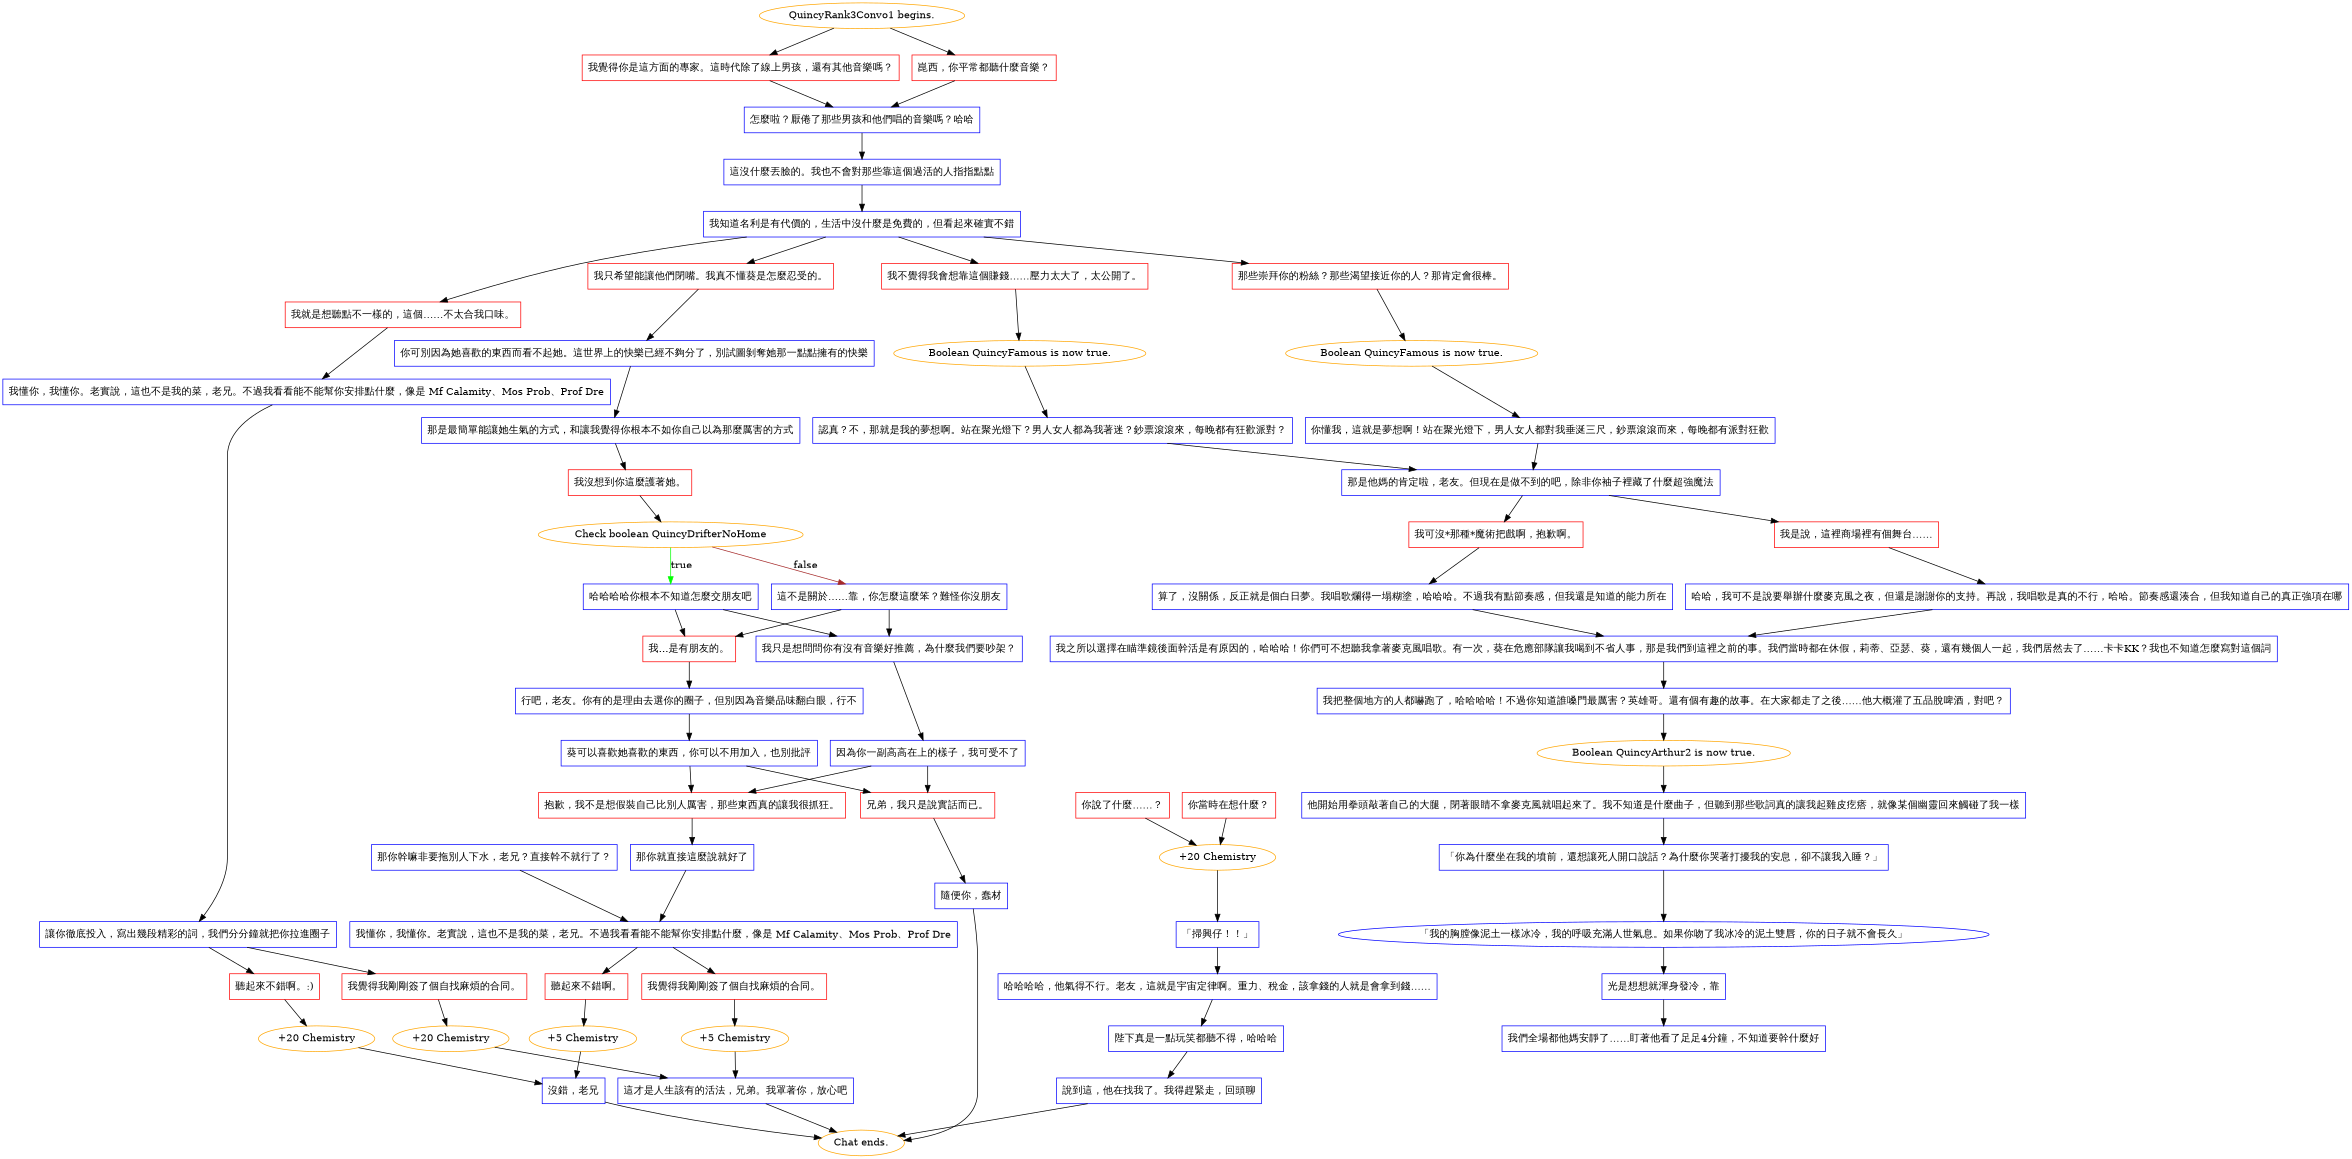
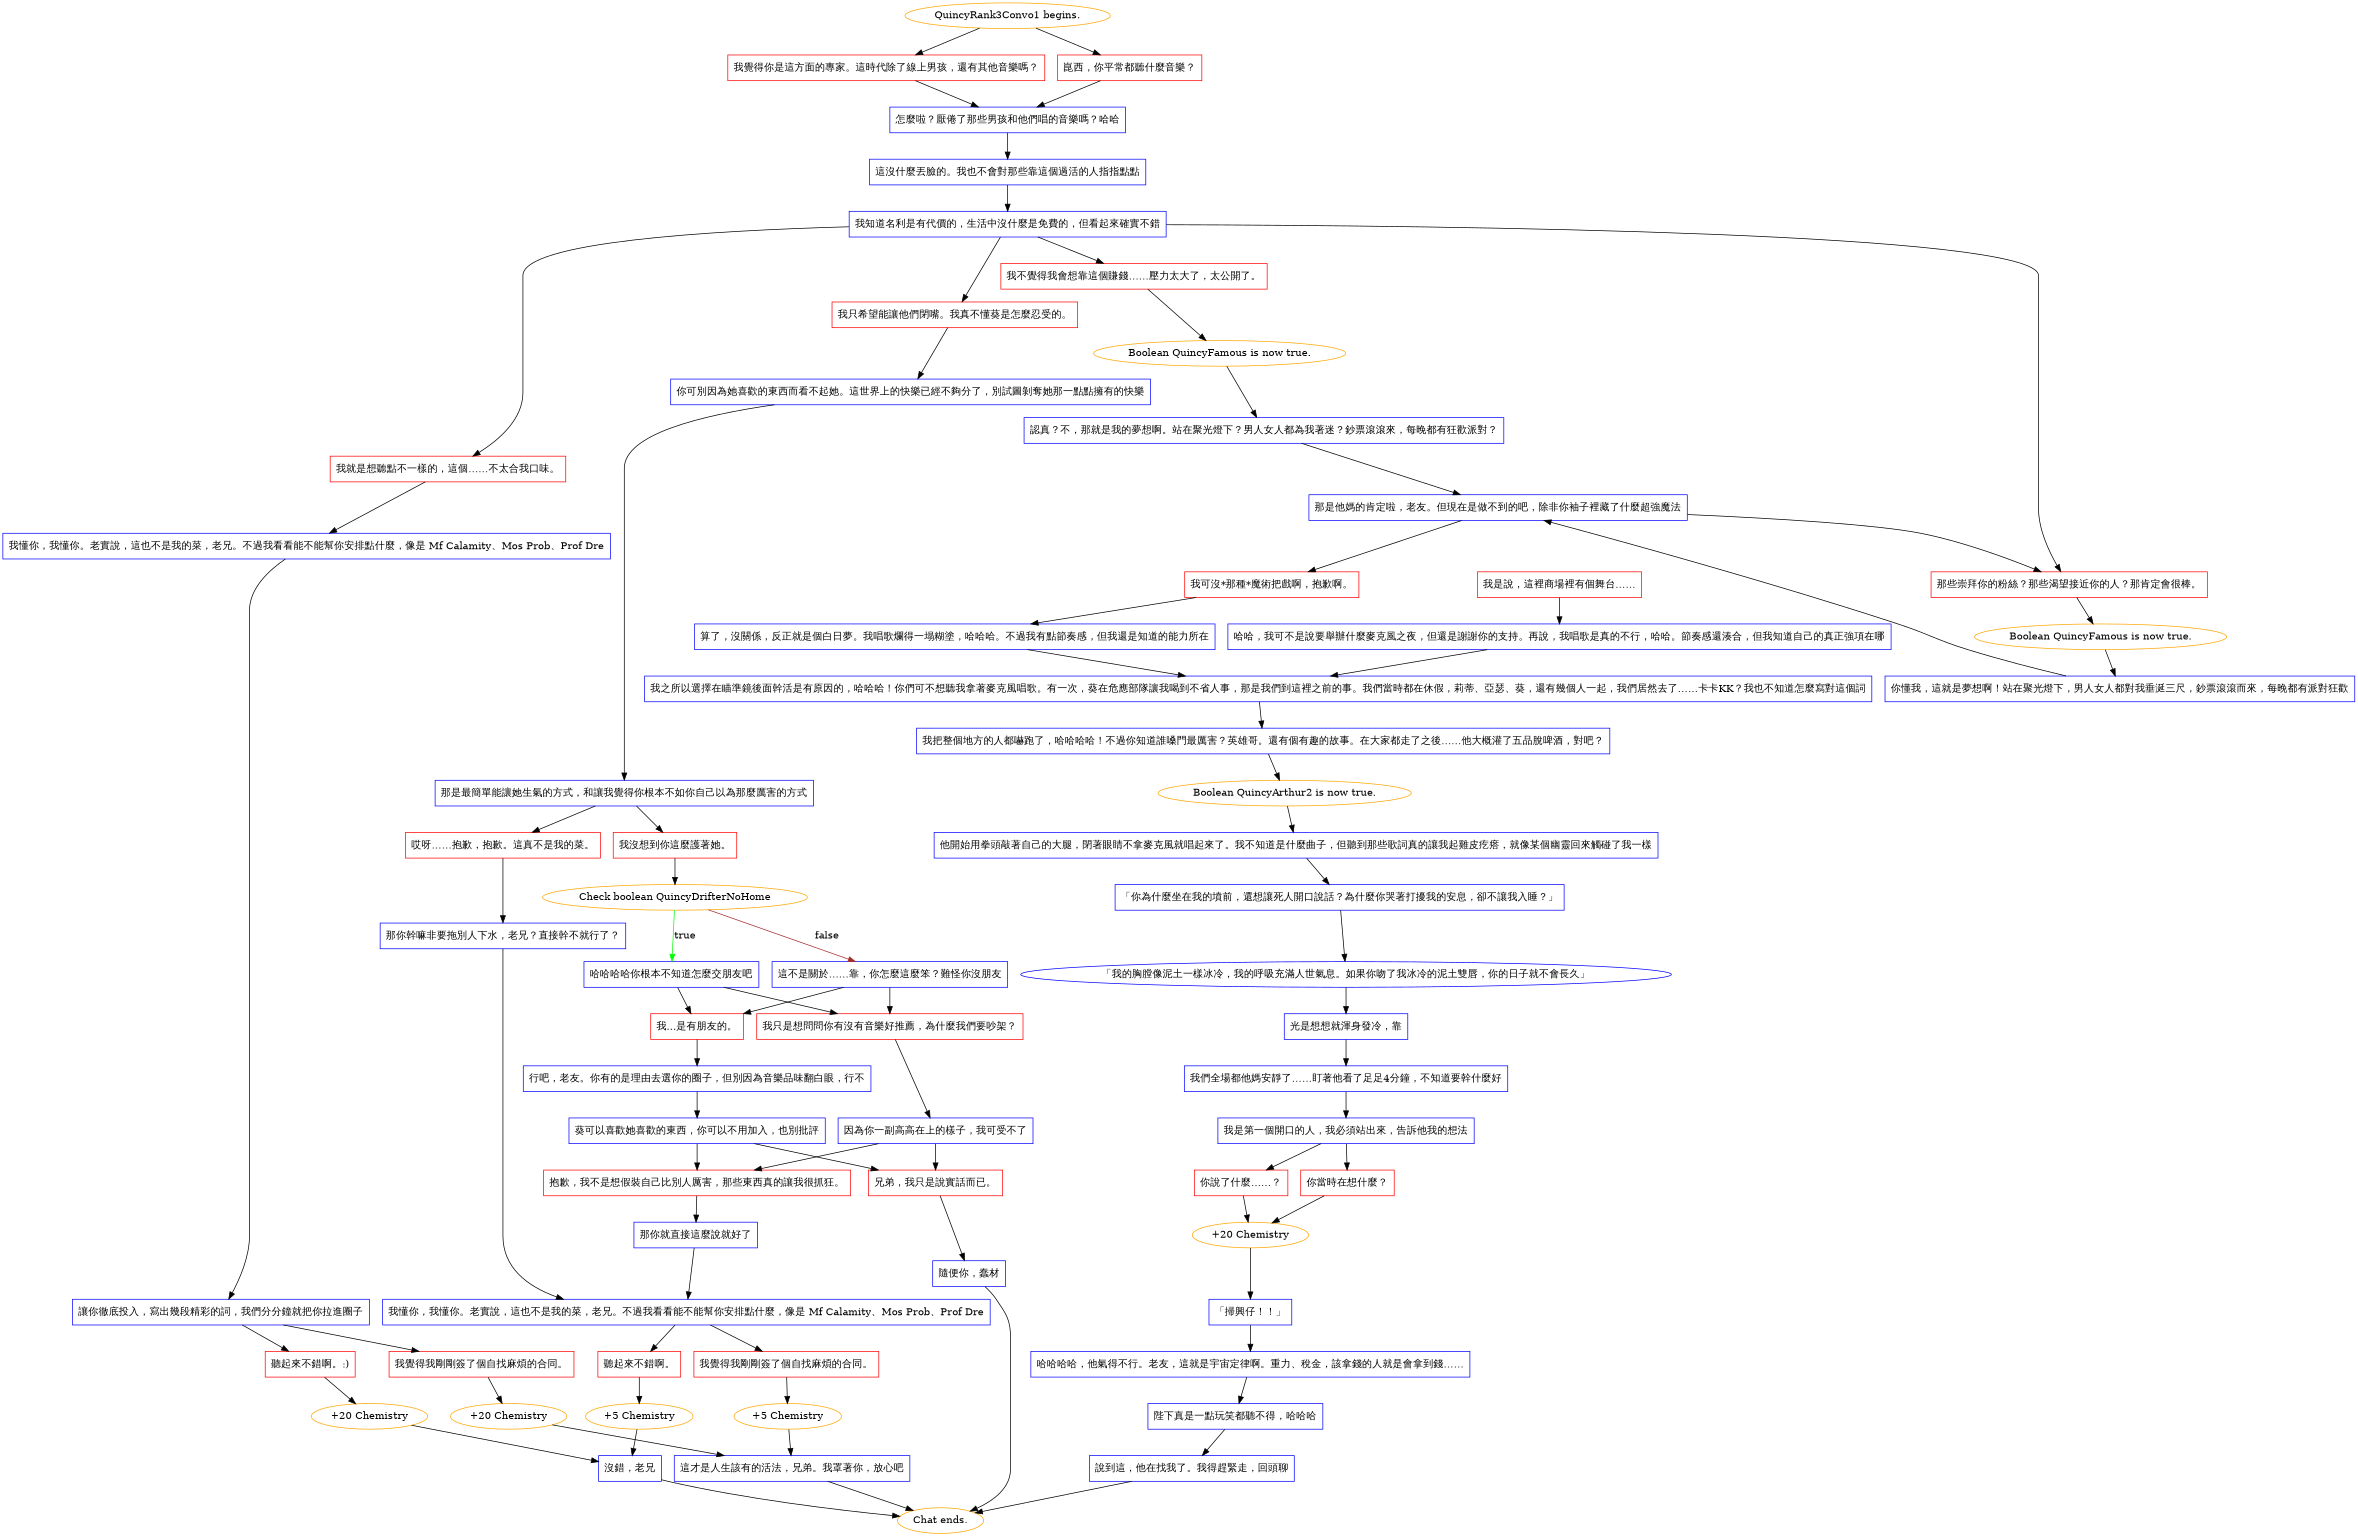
(1690, 508) -> (1864, 526)
(889, 649) -> (890, 1027)
none -> (503, 845)
none -> (1346, 1131)
